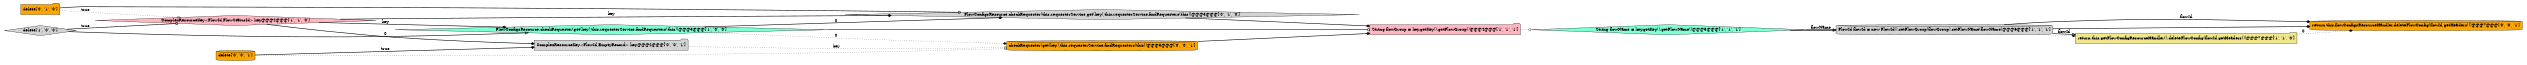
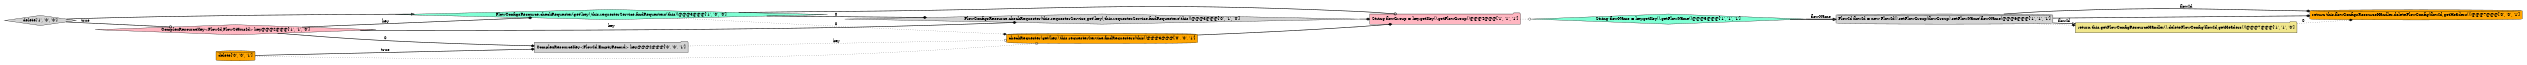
(40, 10) -> none
